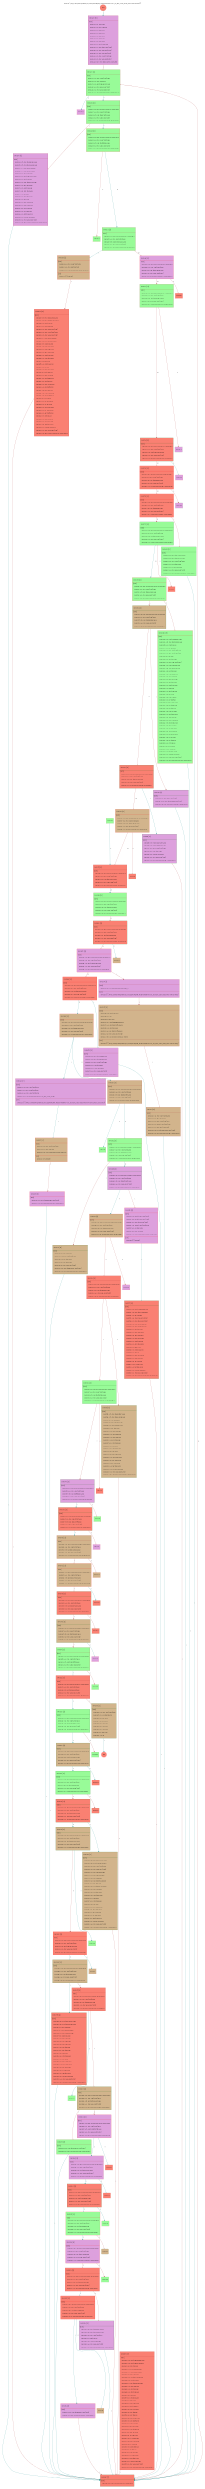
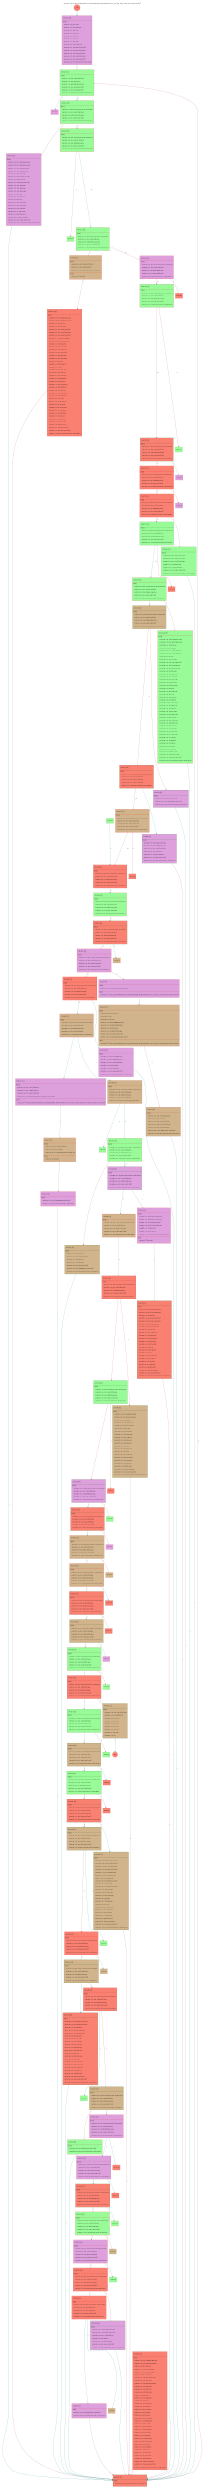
(179, 449) -> (179, 449)
(126, 1287) -> none
